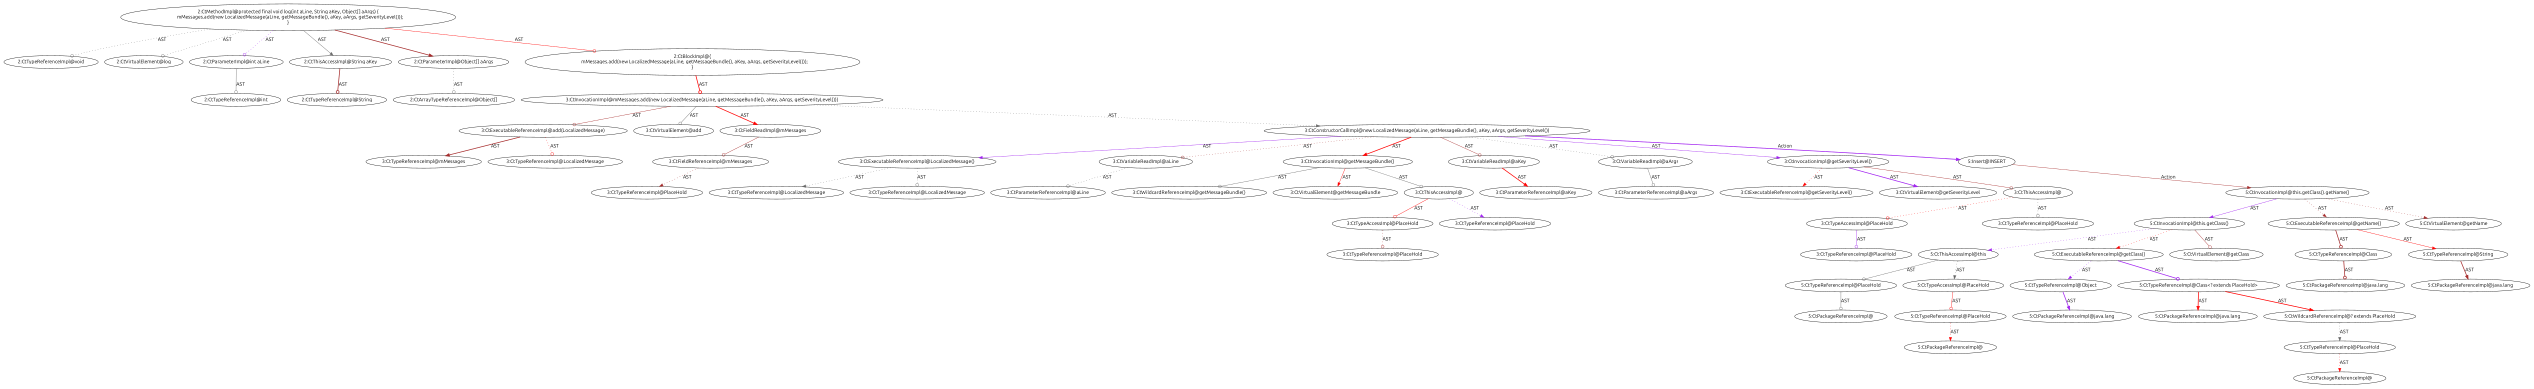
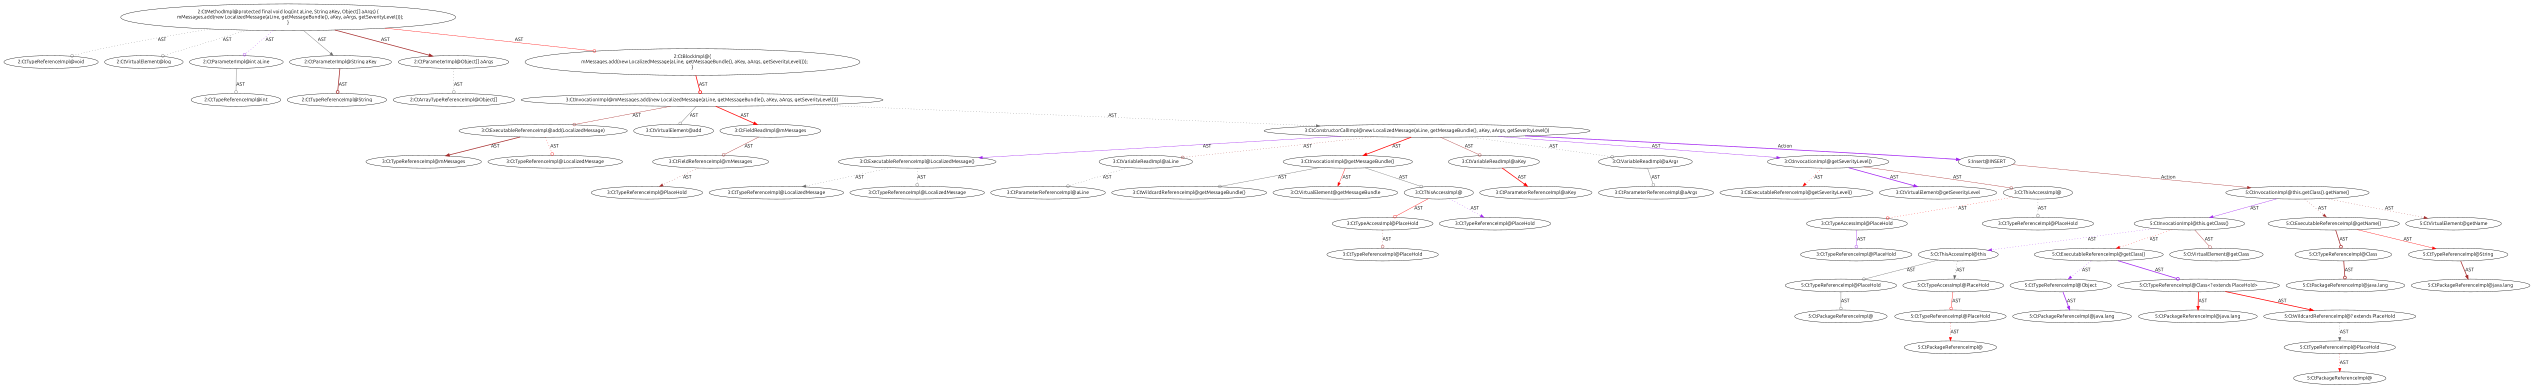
(340, 62) -> (340, 62)
